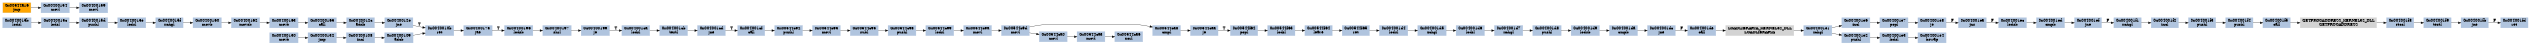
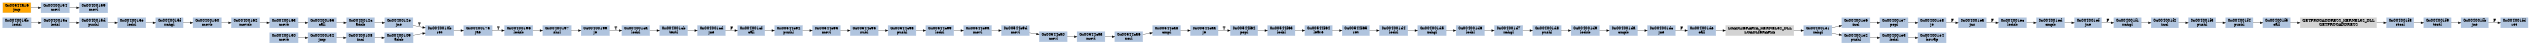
(1090, 24) -> (1146, 34)
(732, 29) -> (732, 29)
